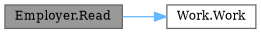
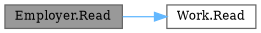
(211, 17) -> (211, 17)
